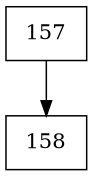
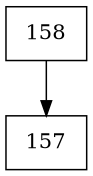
(46, 81) -> (46, 81)
